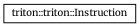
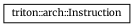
(70, 14) -> (67, 14)
